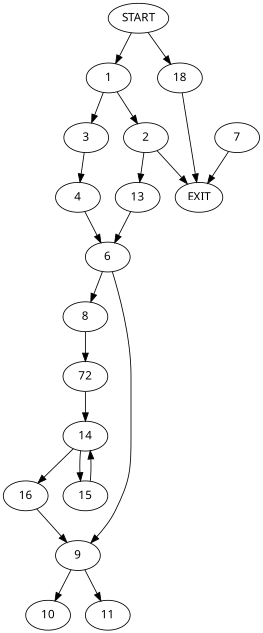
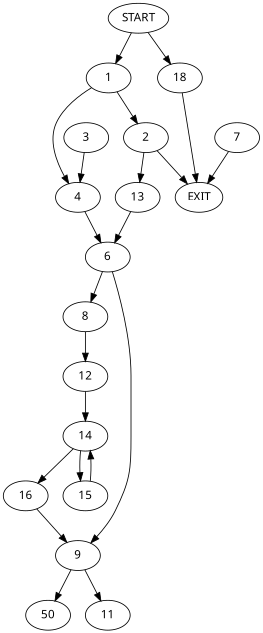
(99, 104) -> (55, 126)
(85, 376) -> (85, 376)
(48, 615) -> (48, 615)
